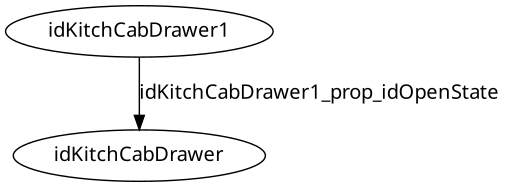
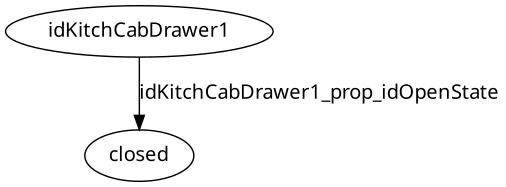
(139, 156) -> (139, 156)
